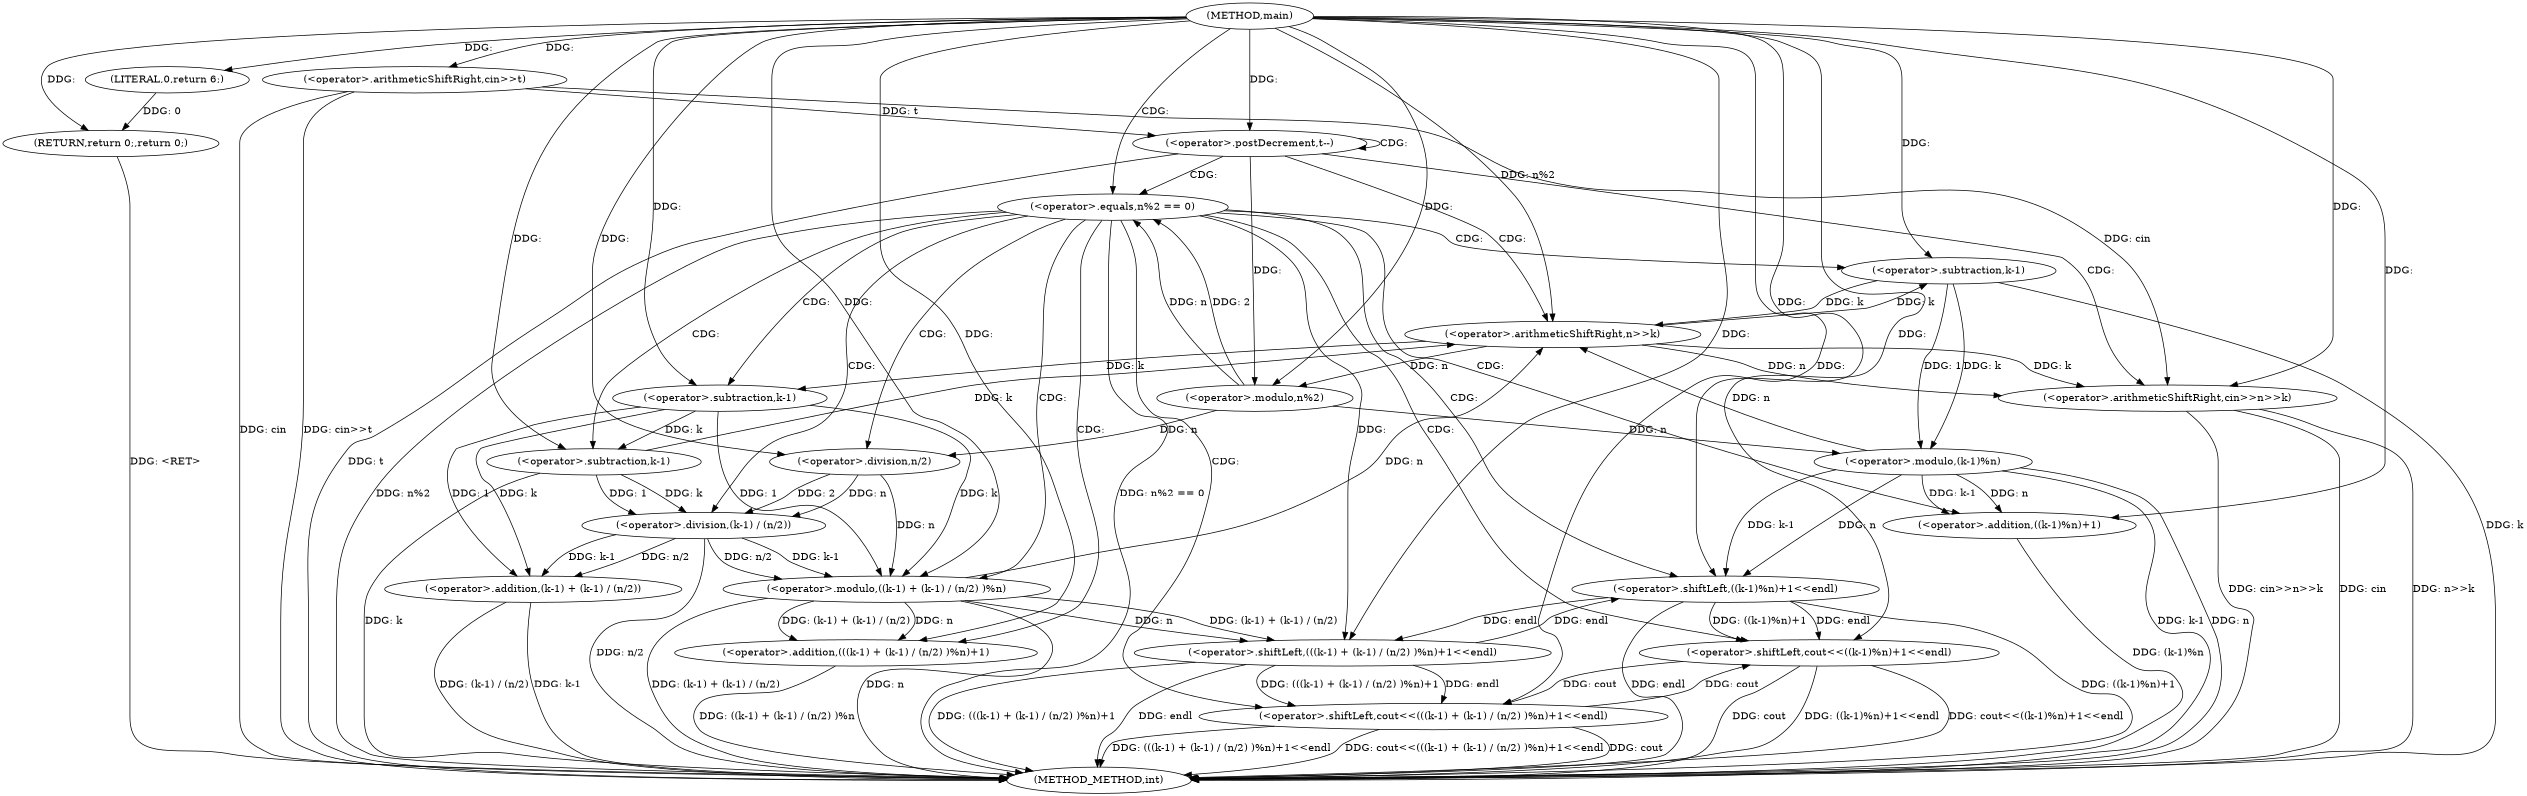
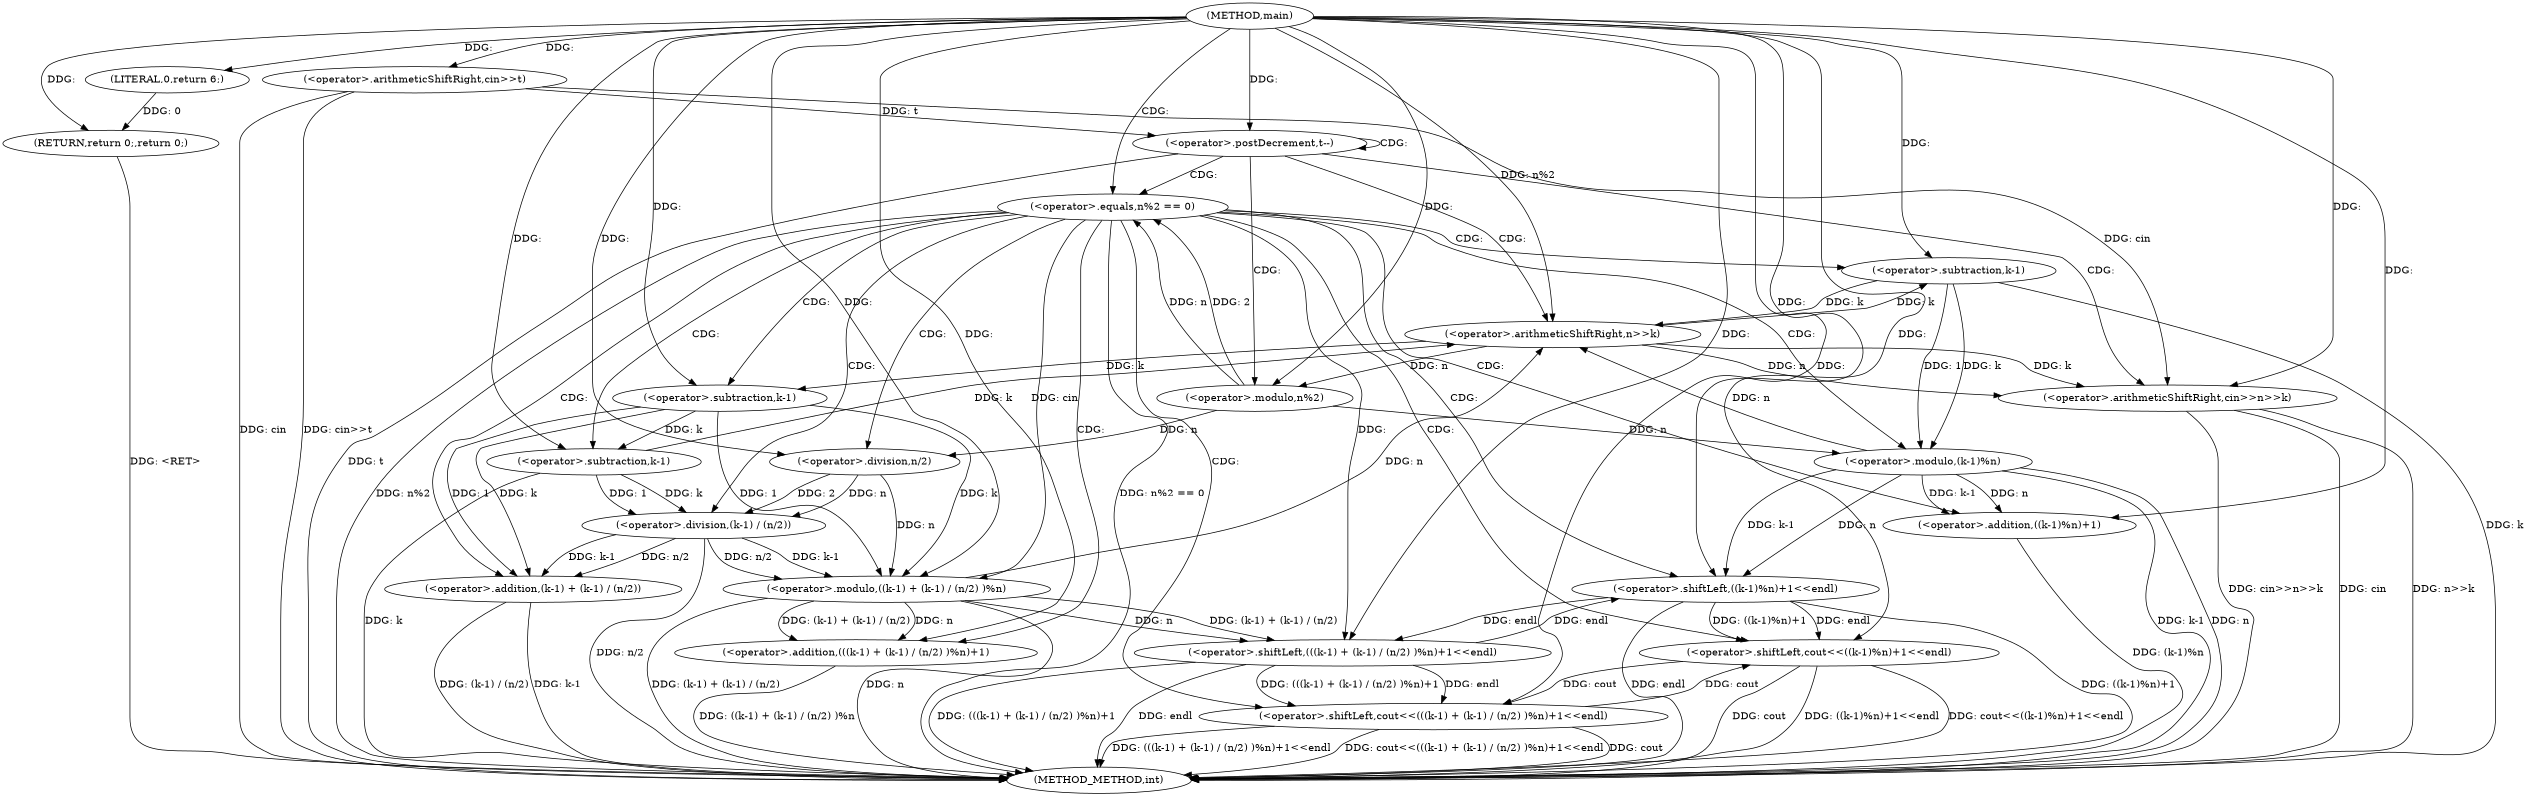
(1269, 271) -> (1269, 271)
none -> (1584, 273)
none -> (645, 325)
(1055, 398) -> (1055, 398)
